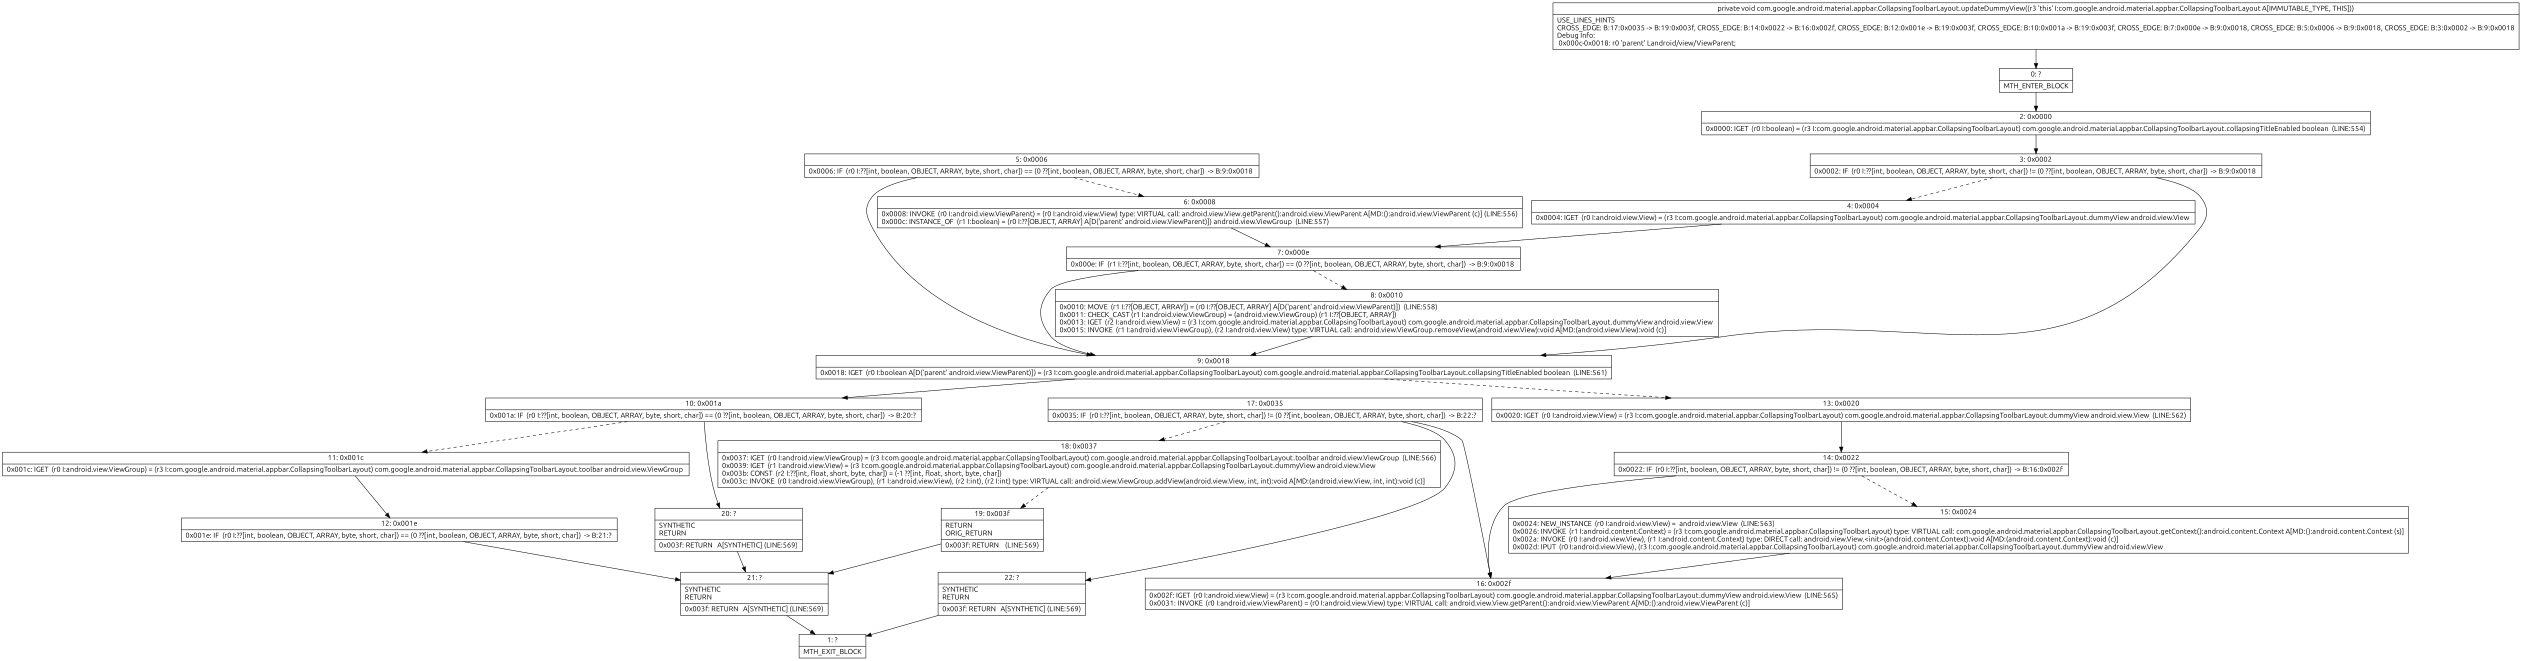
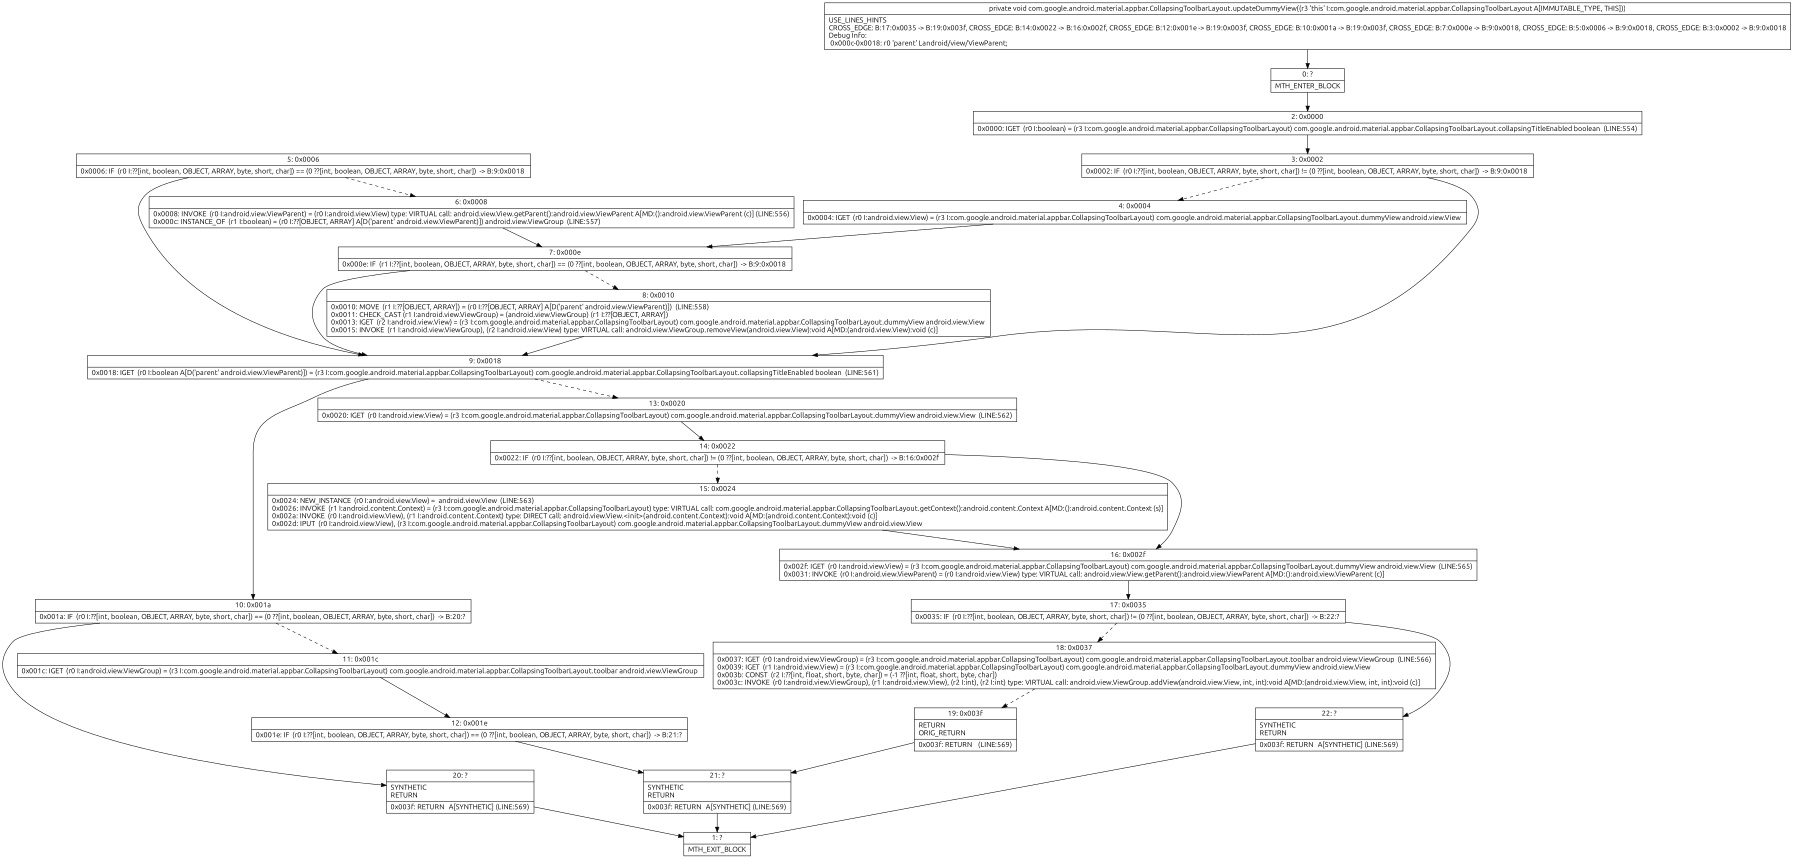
(1471, 480) -> (1128, 587)
(741, 559) -> (606, 821)
